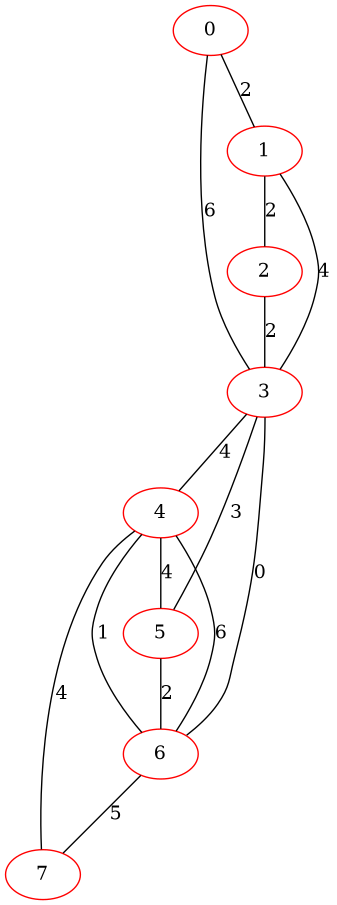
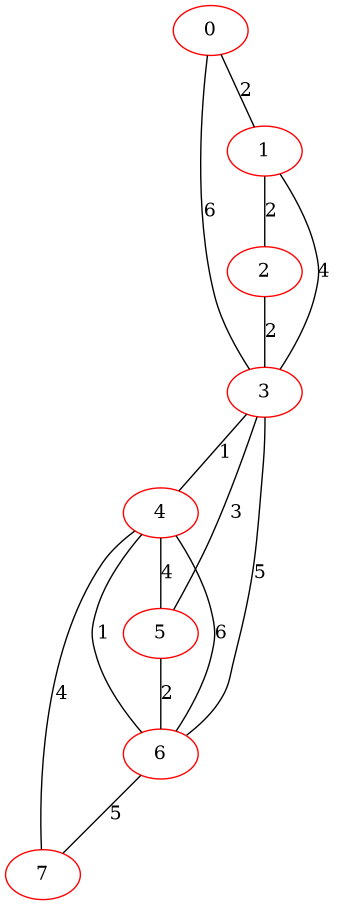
(226, 453) -> (226, 453)
(261, 573) -> (261, 573)
